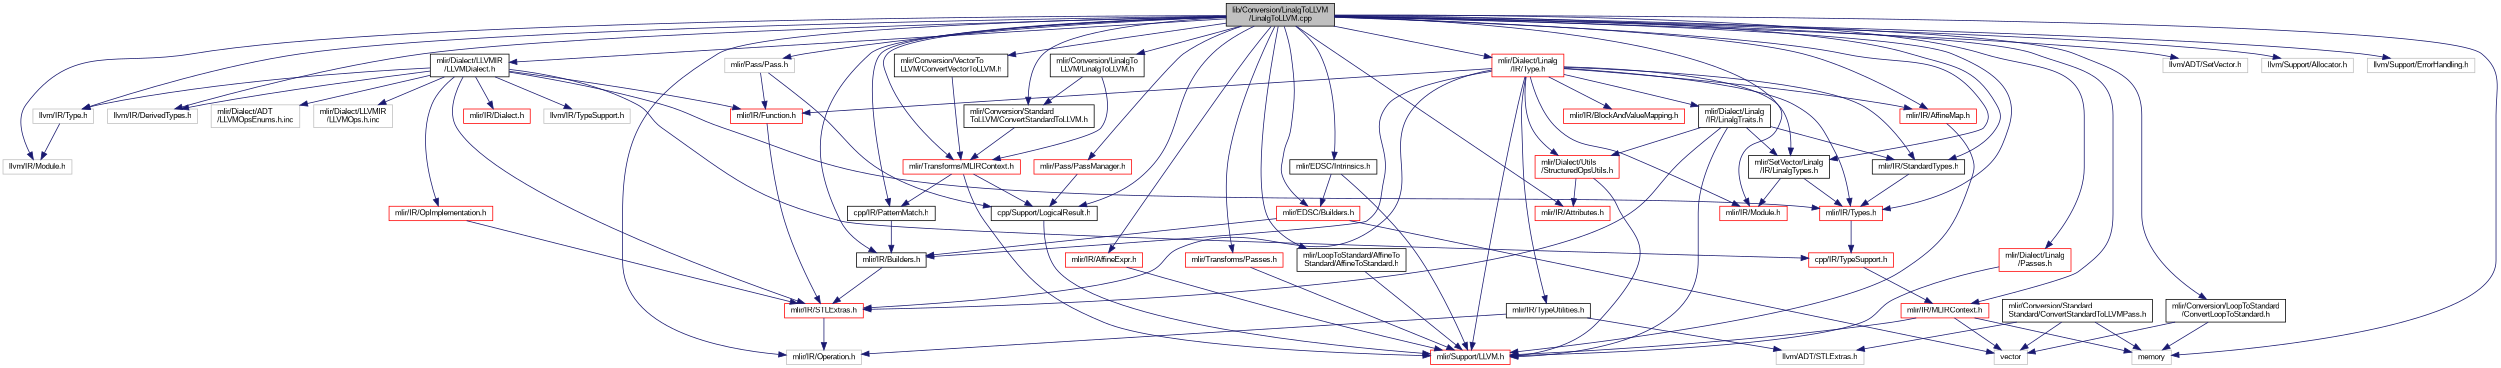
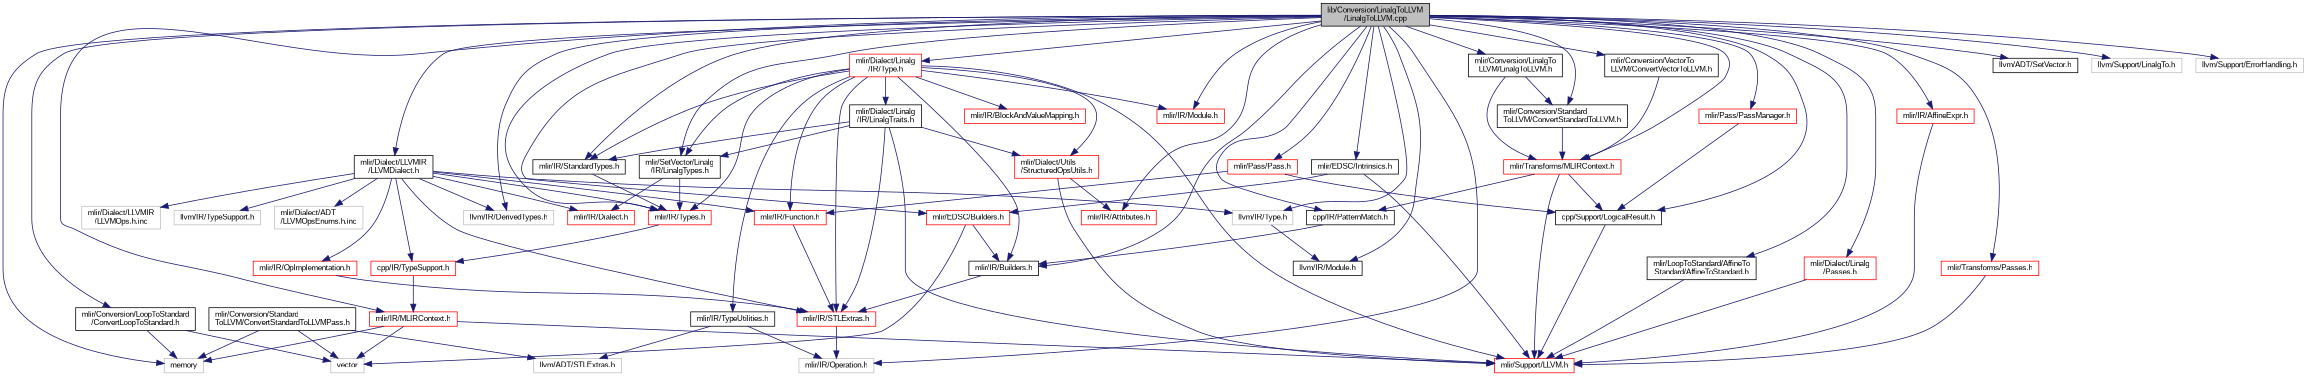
(760, 65) -> (1263, 167)
(2205, 65) -> (2035, 65)
(2308, 65) -> (2137, 65)
(1938, 116) -> none
(37, 167) -> (1328, 268)
(1772, 189) -> (640, 192)
(2077, 311) -> (282, 319)
